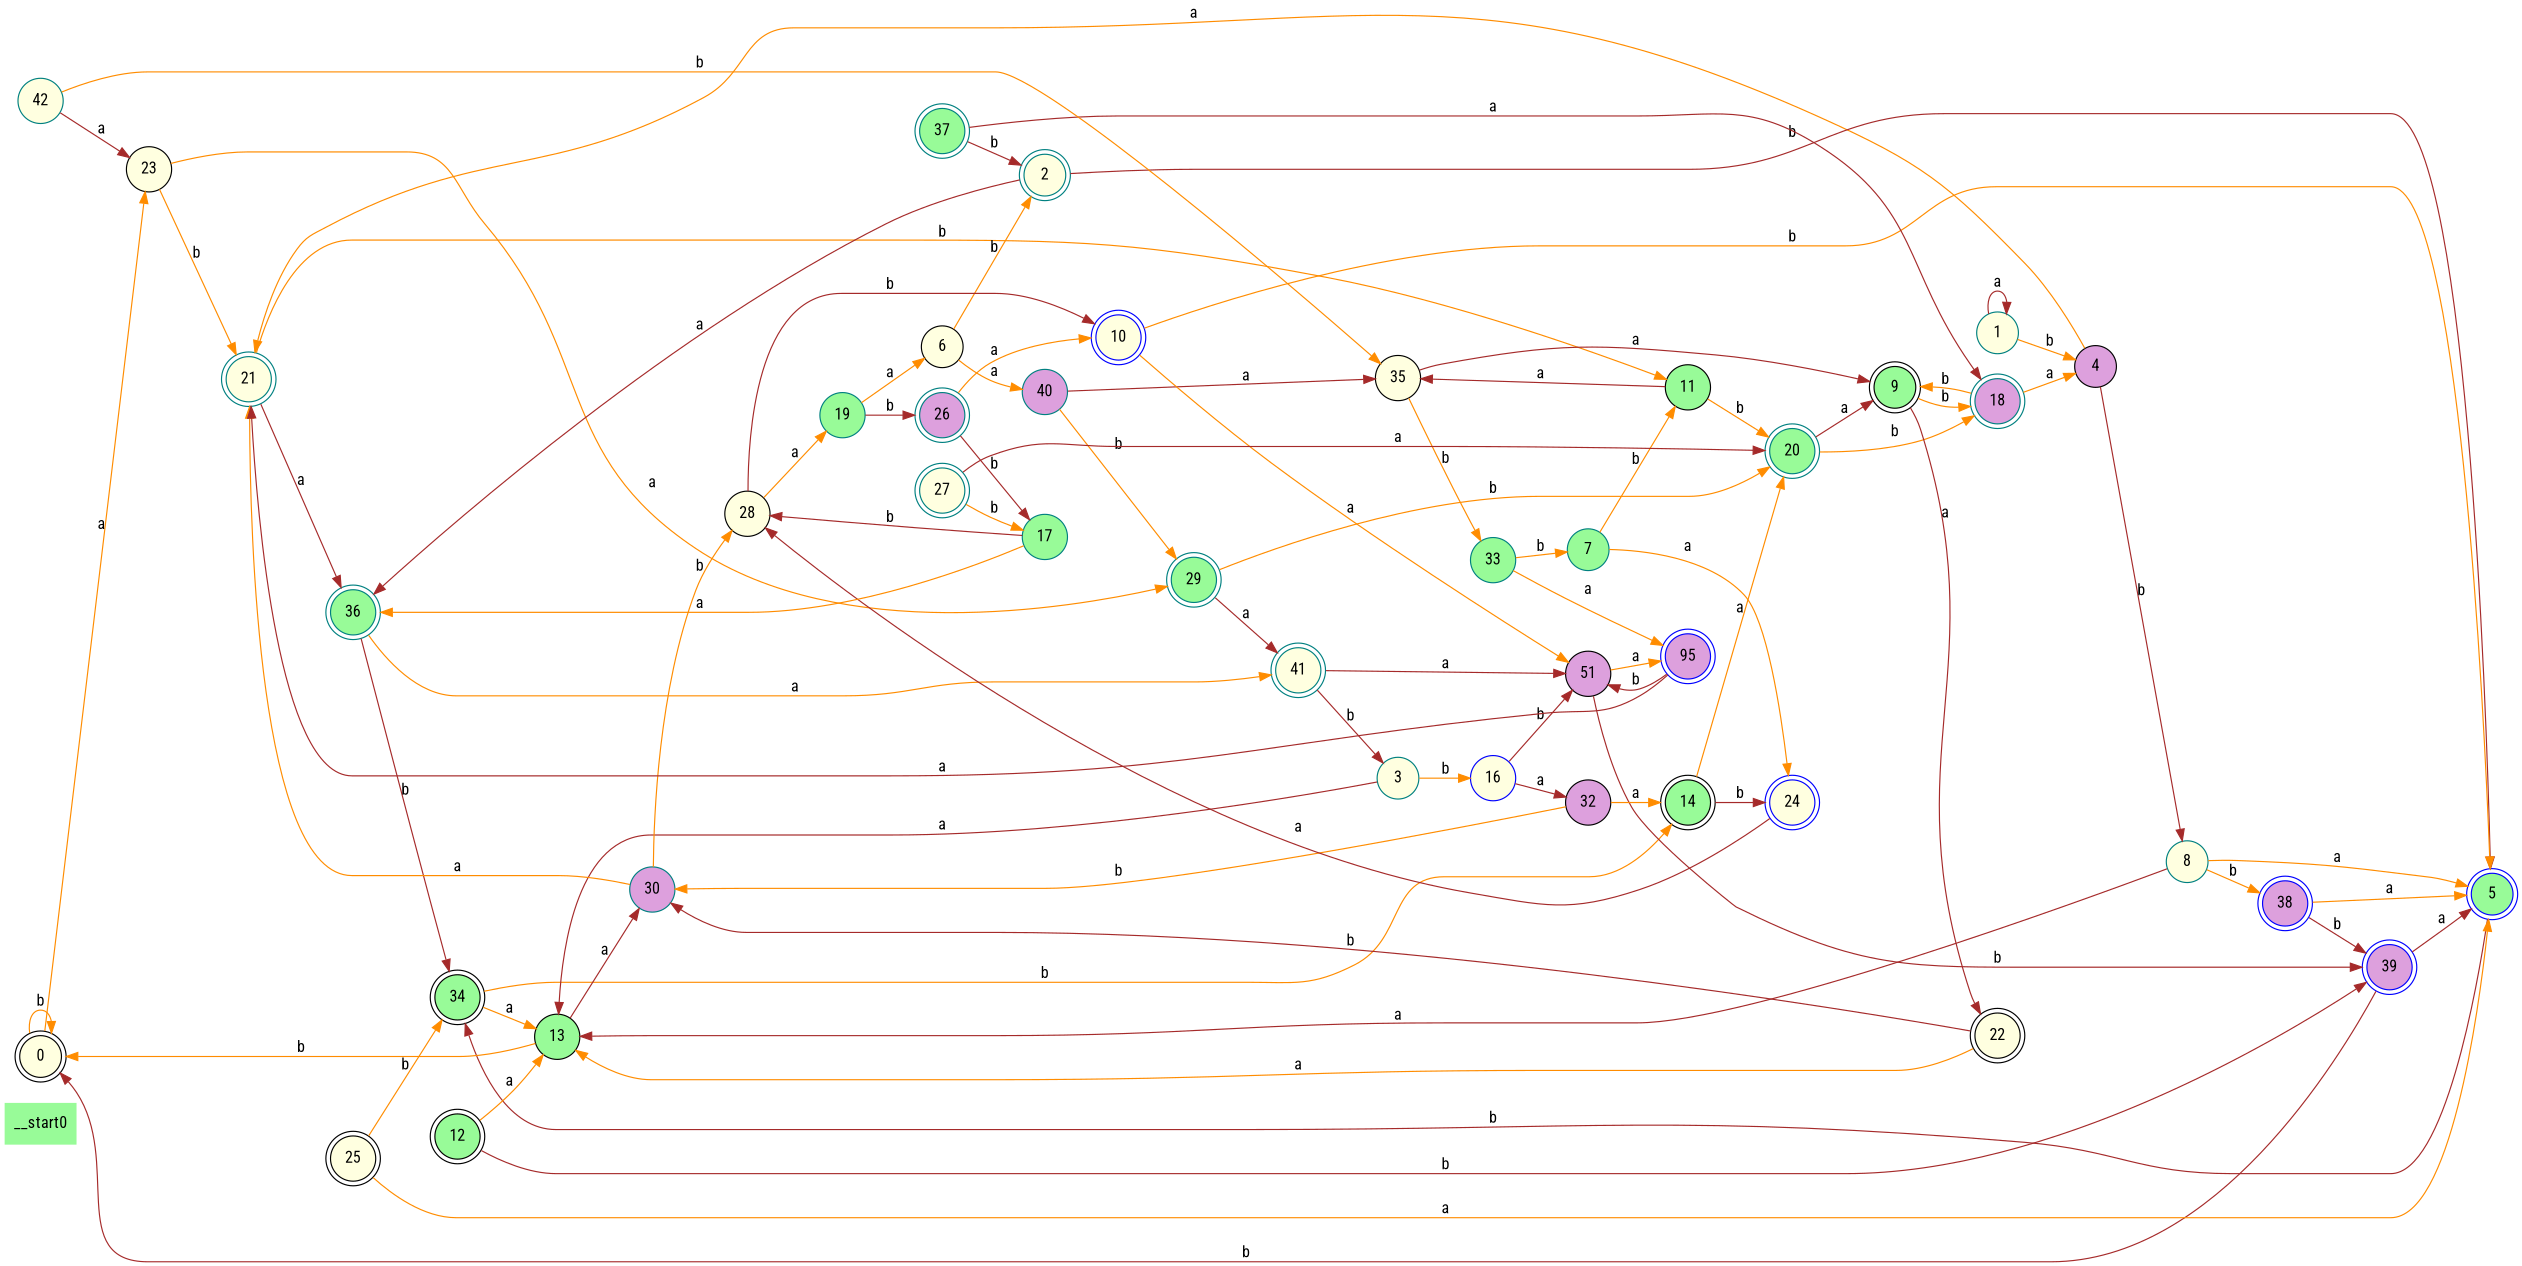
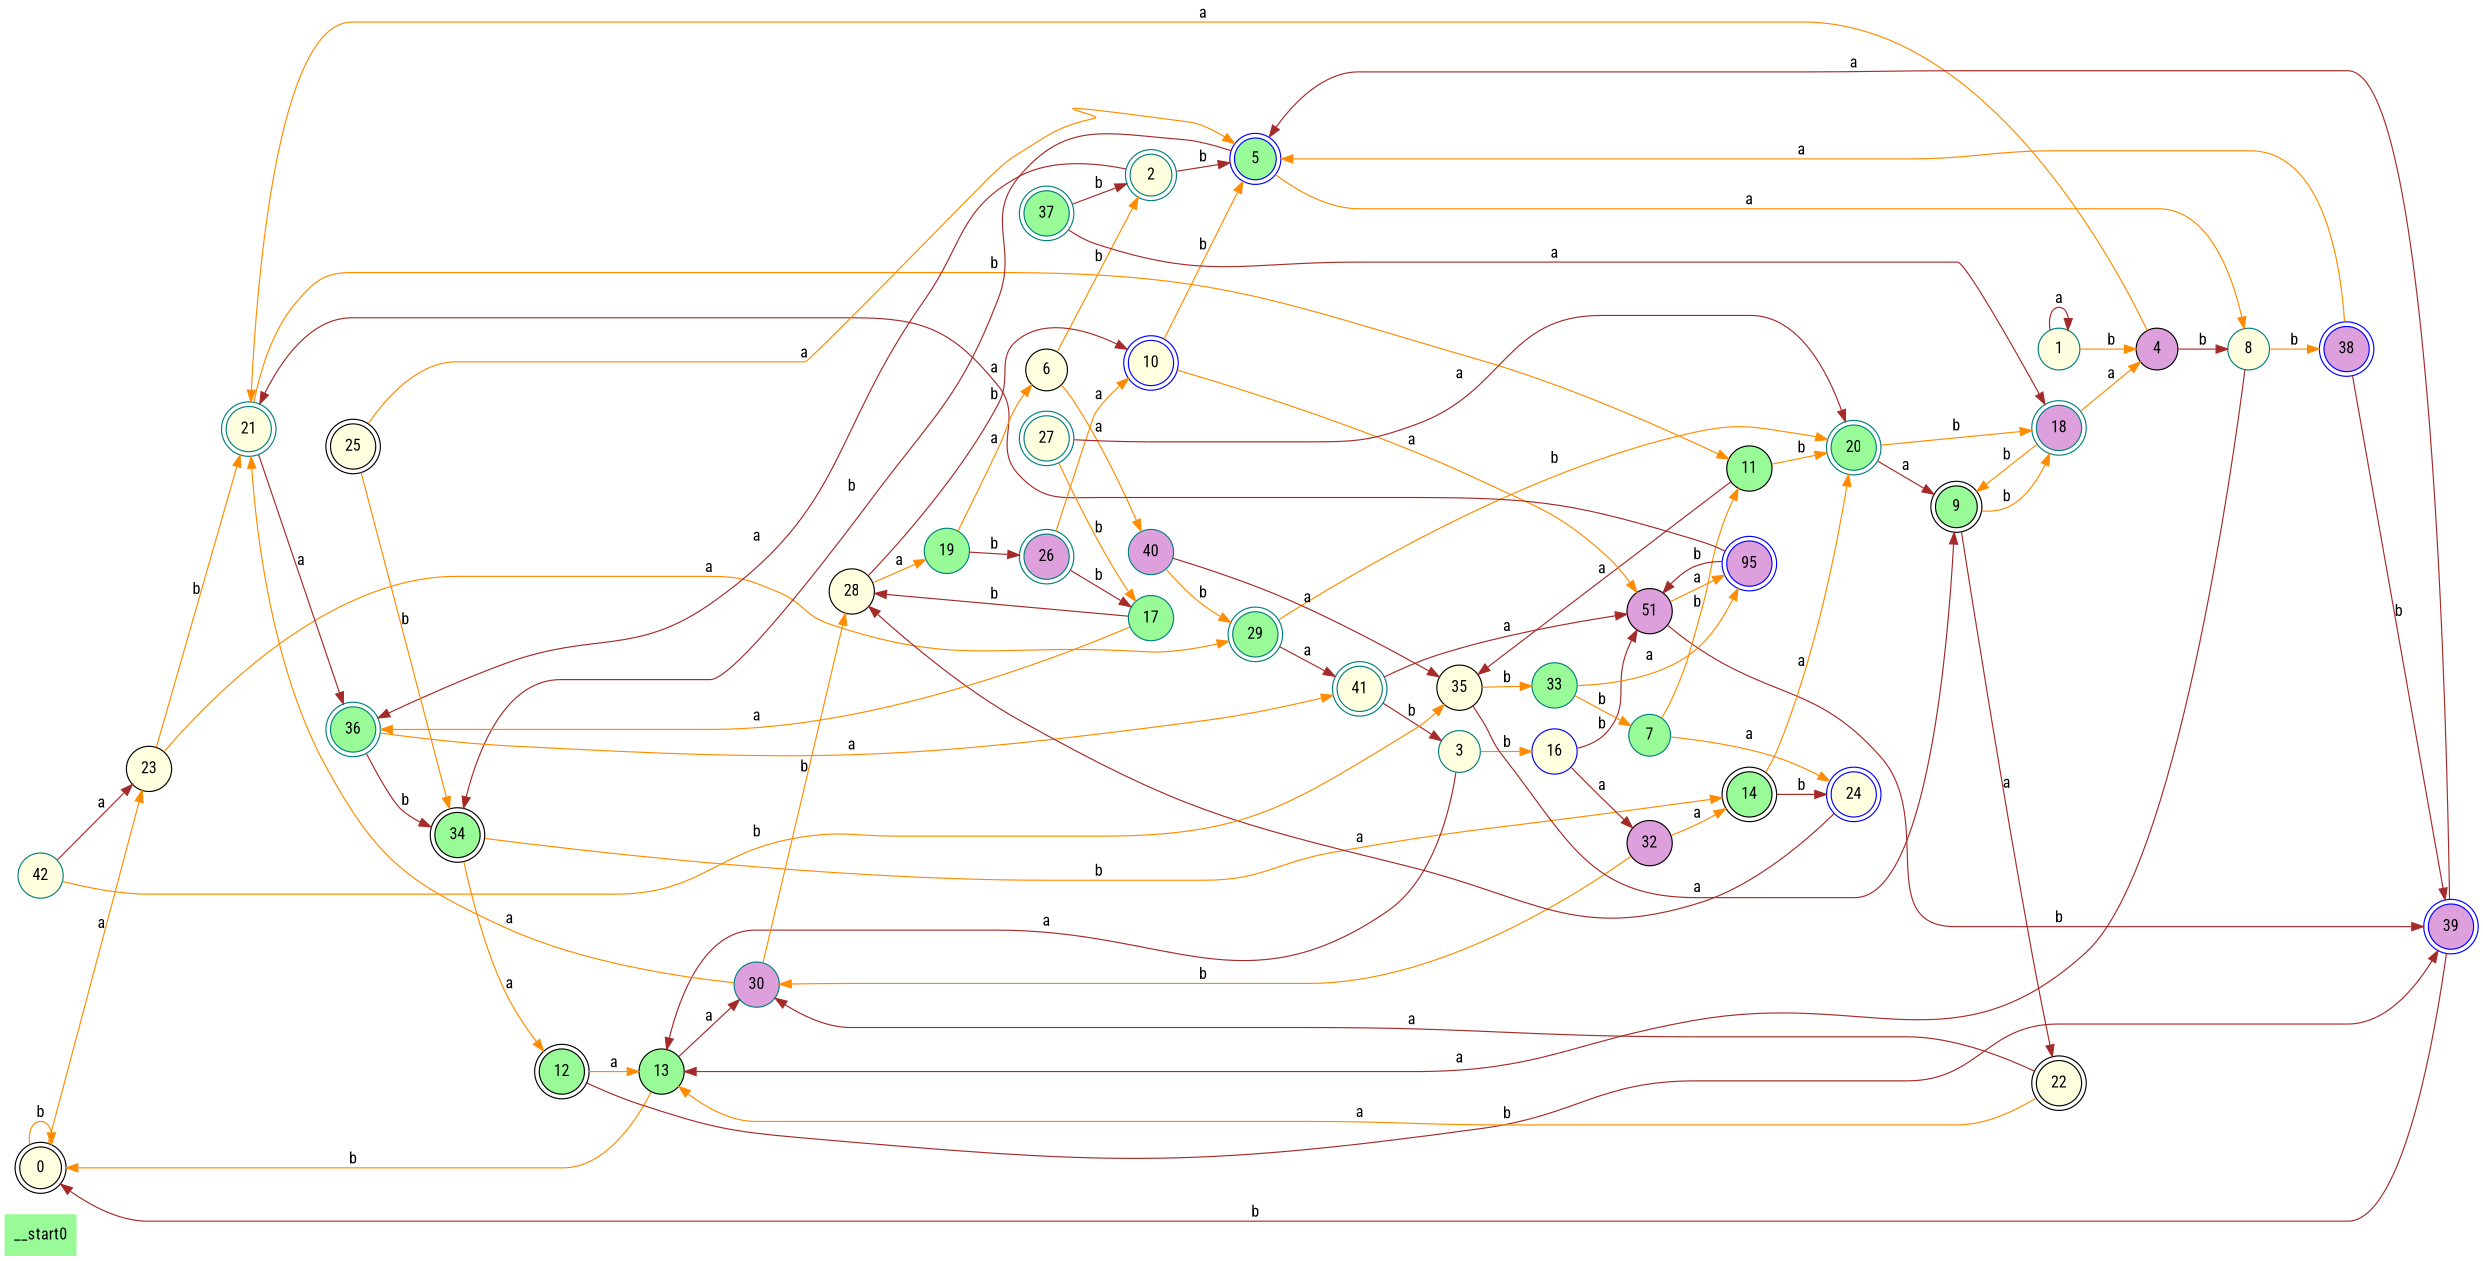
(2333, 866) -> (1786, 209)
(1350, 941) -> (1412, 1020)
(504, 1016) -> (490, 956)
